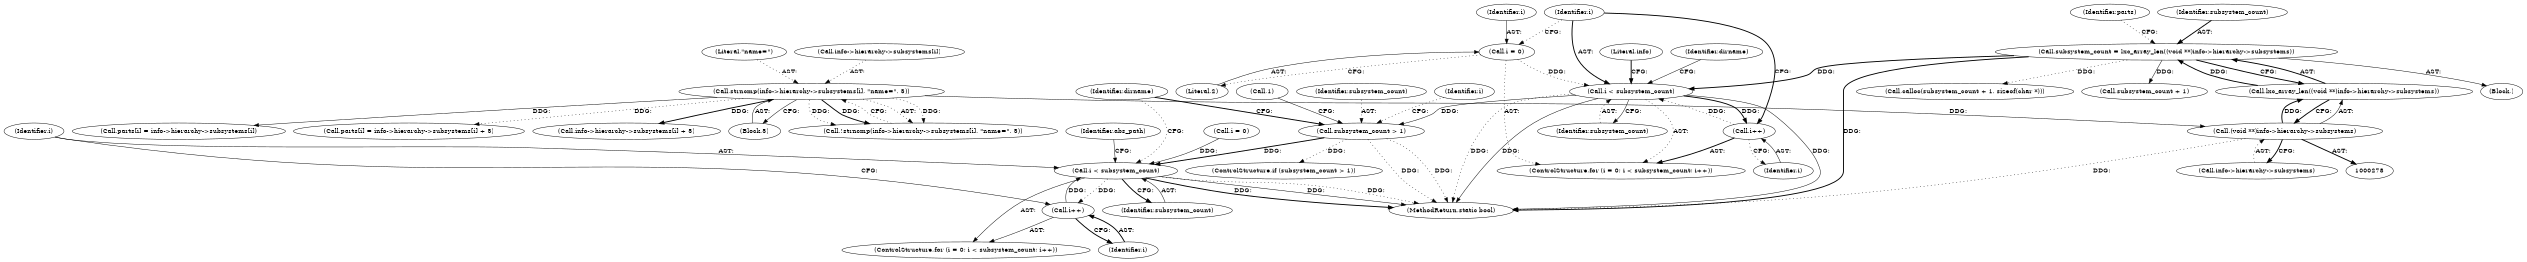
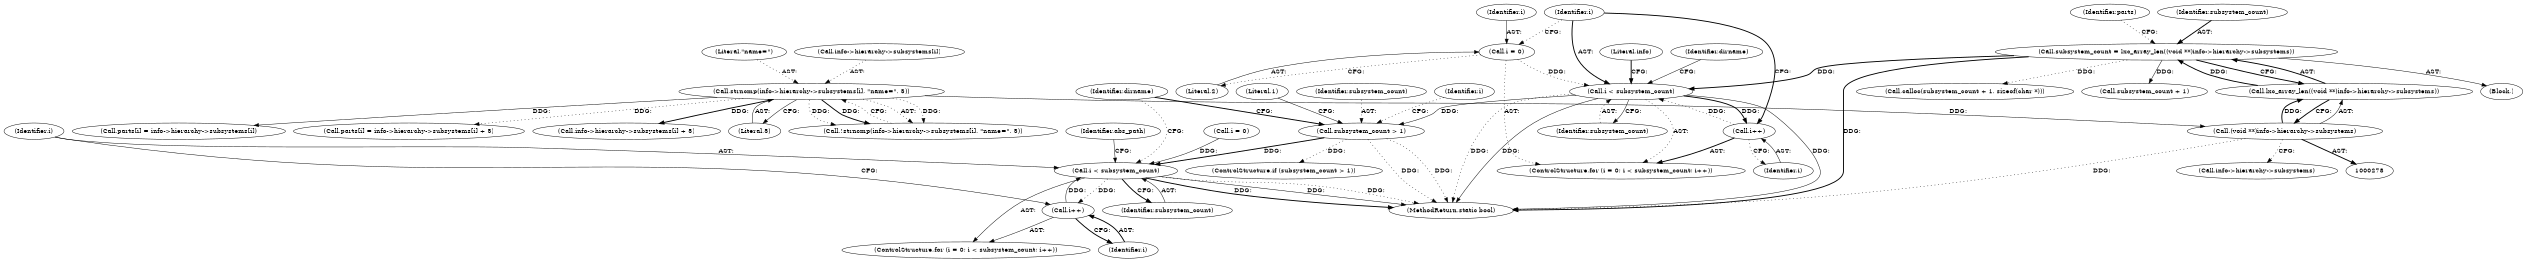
(1262, 92) -> (1262, 92)
(755, 131) -> (755, 131)
(2278, 150) -> (2278, 150)
(2254, 151) -> none
